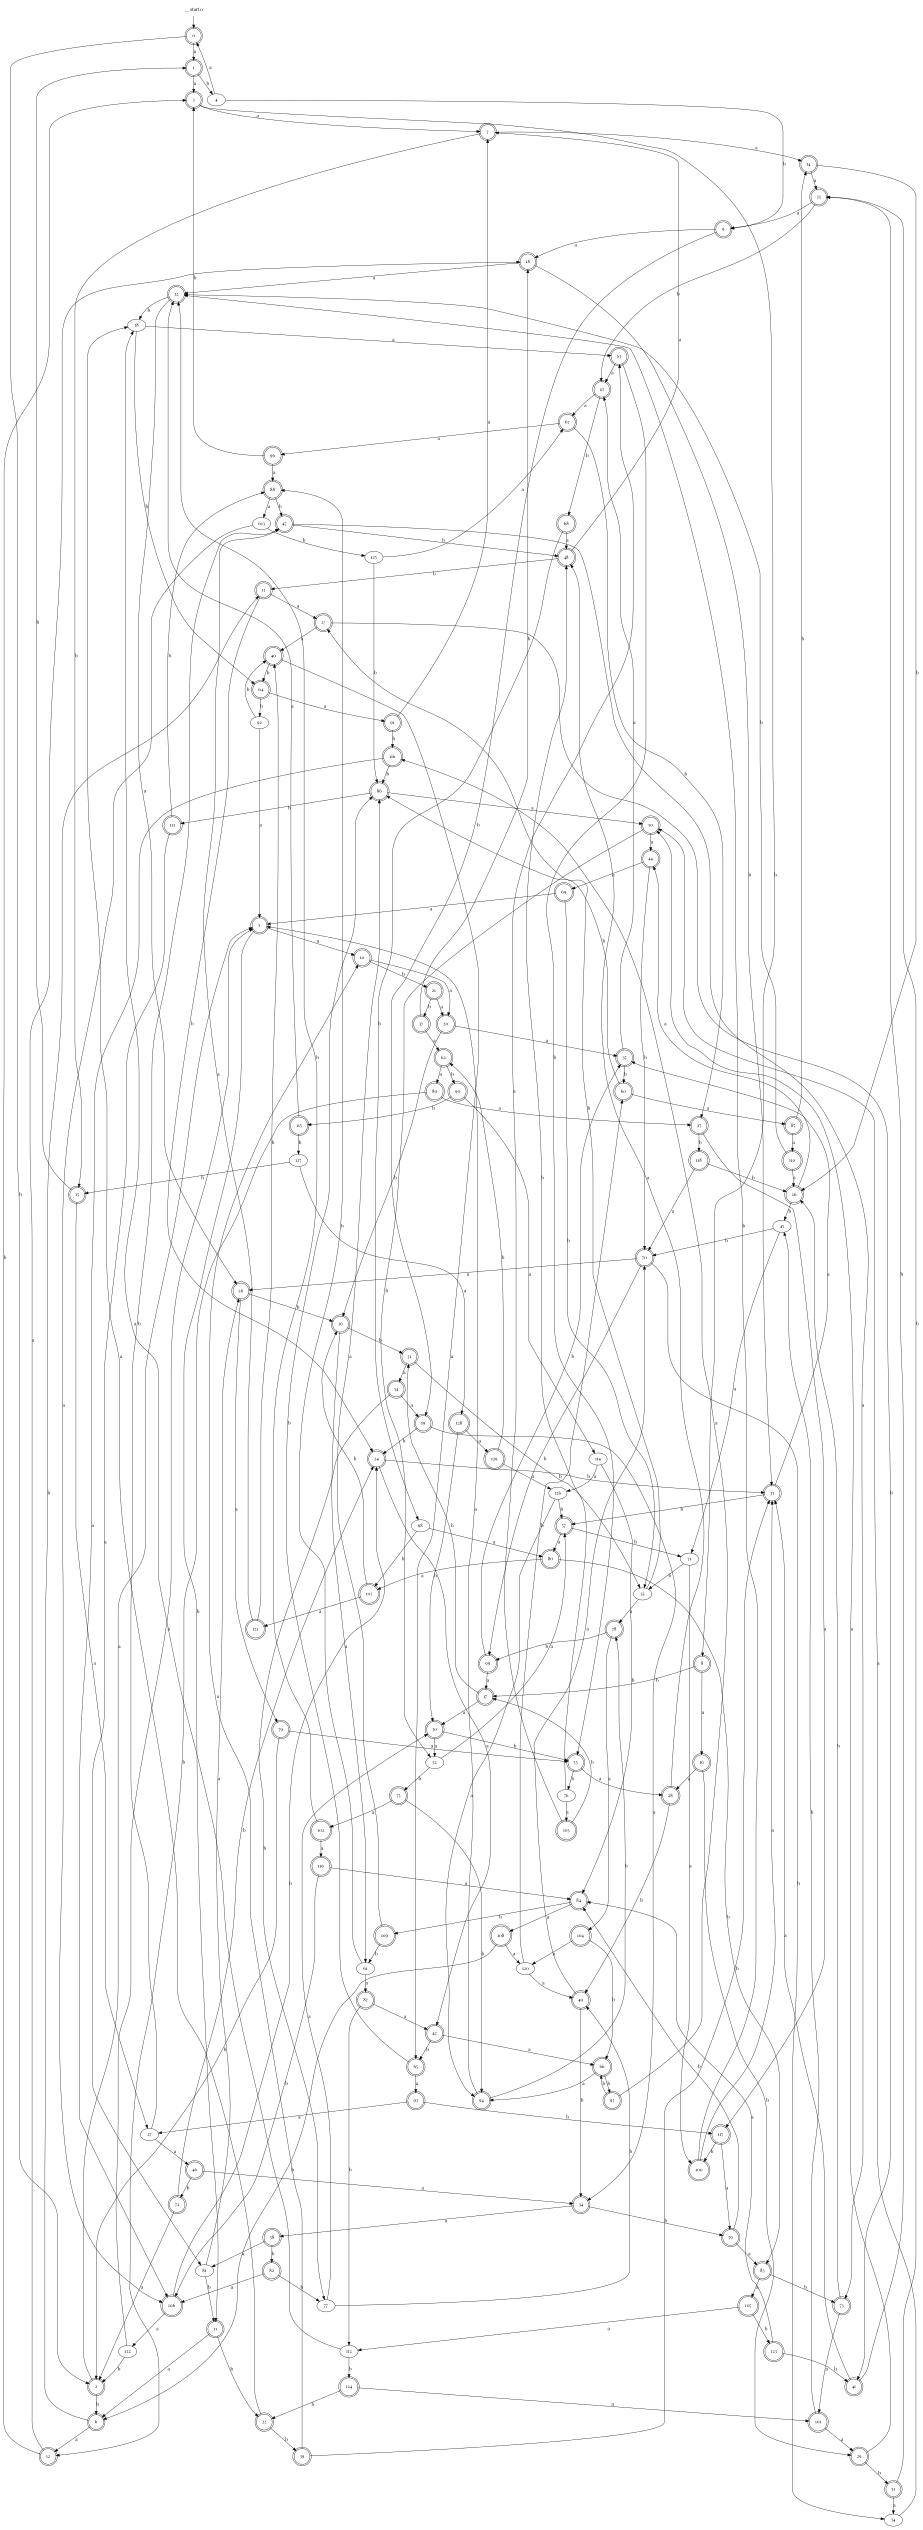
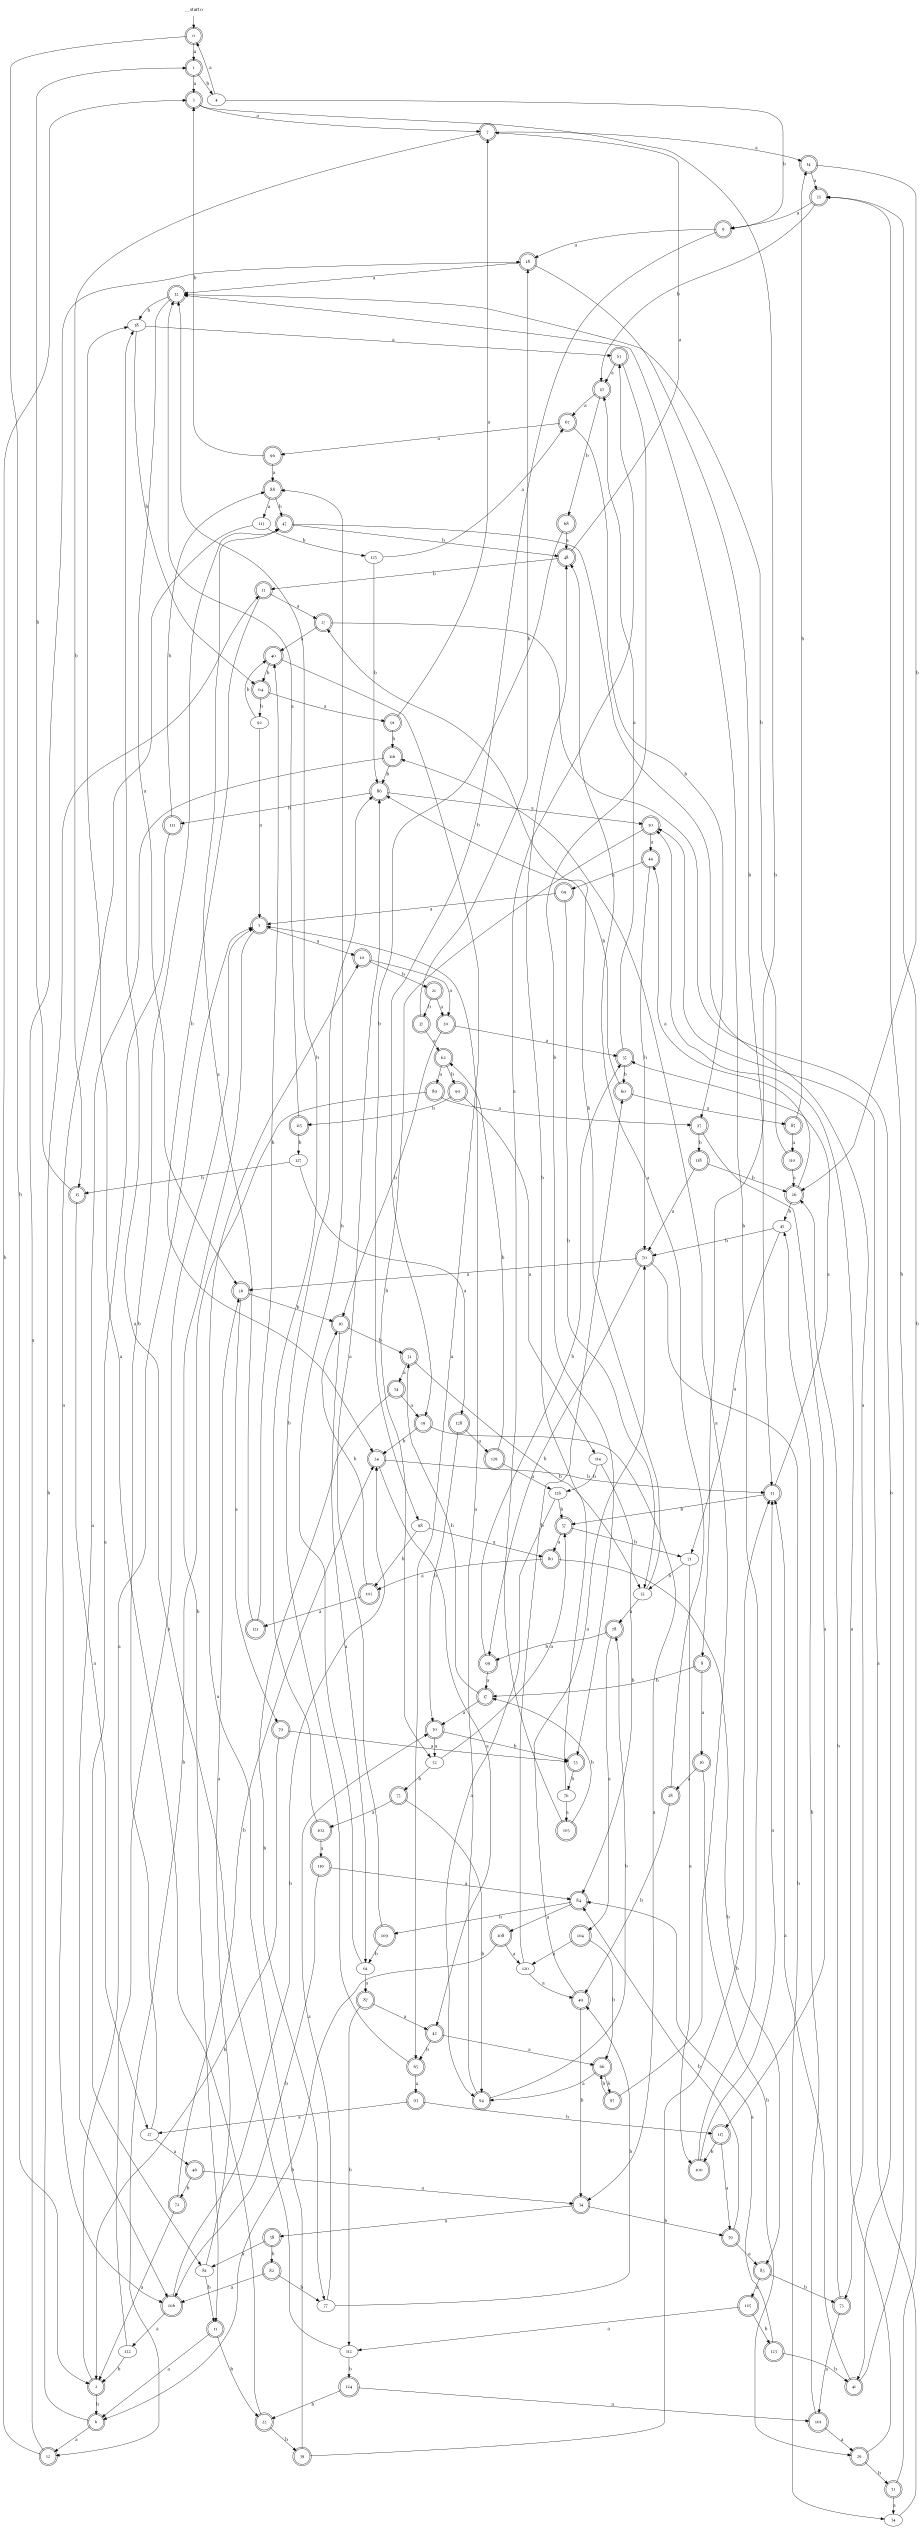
(262, 524) -> (262, 524)
(595, 1477) -> (595, 1477)
(618, 1788) -> none
